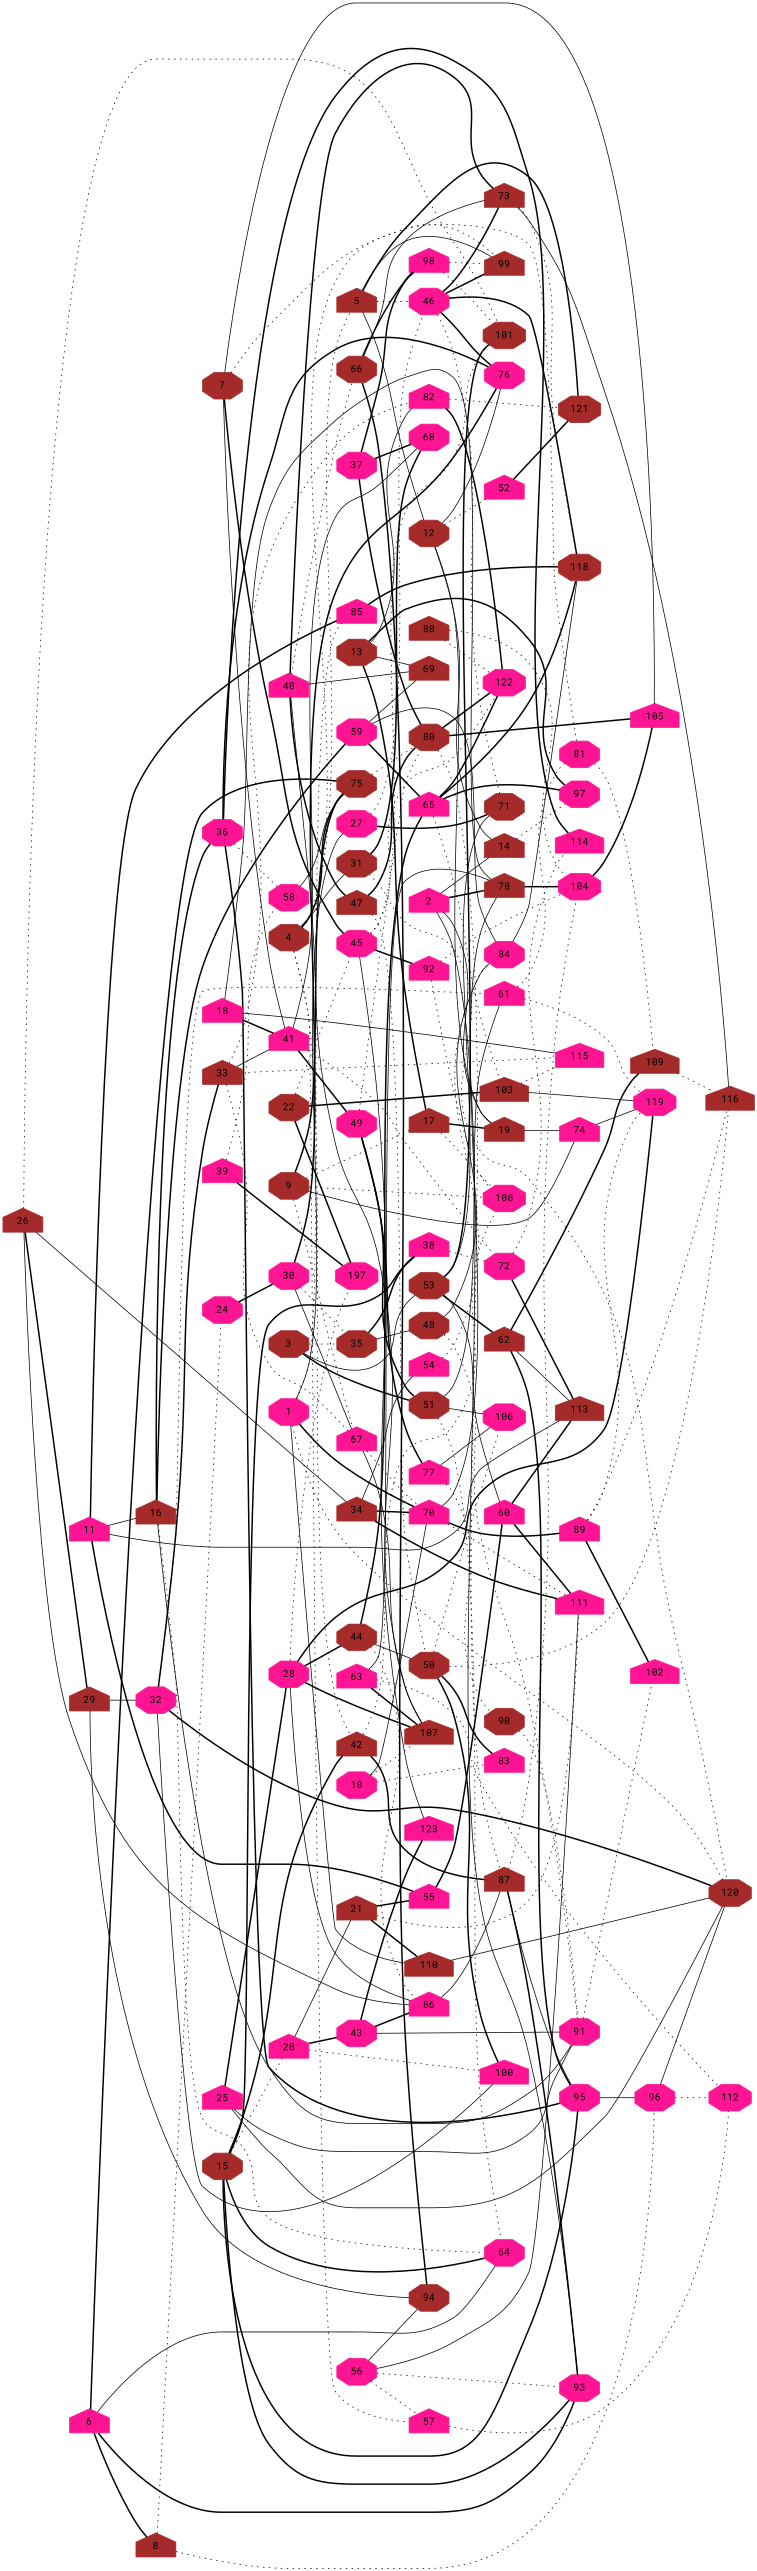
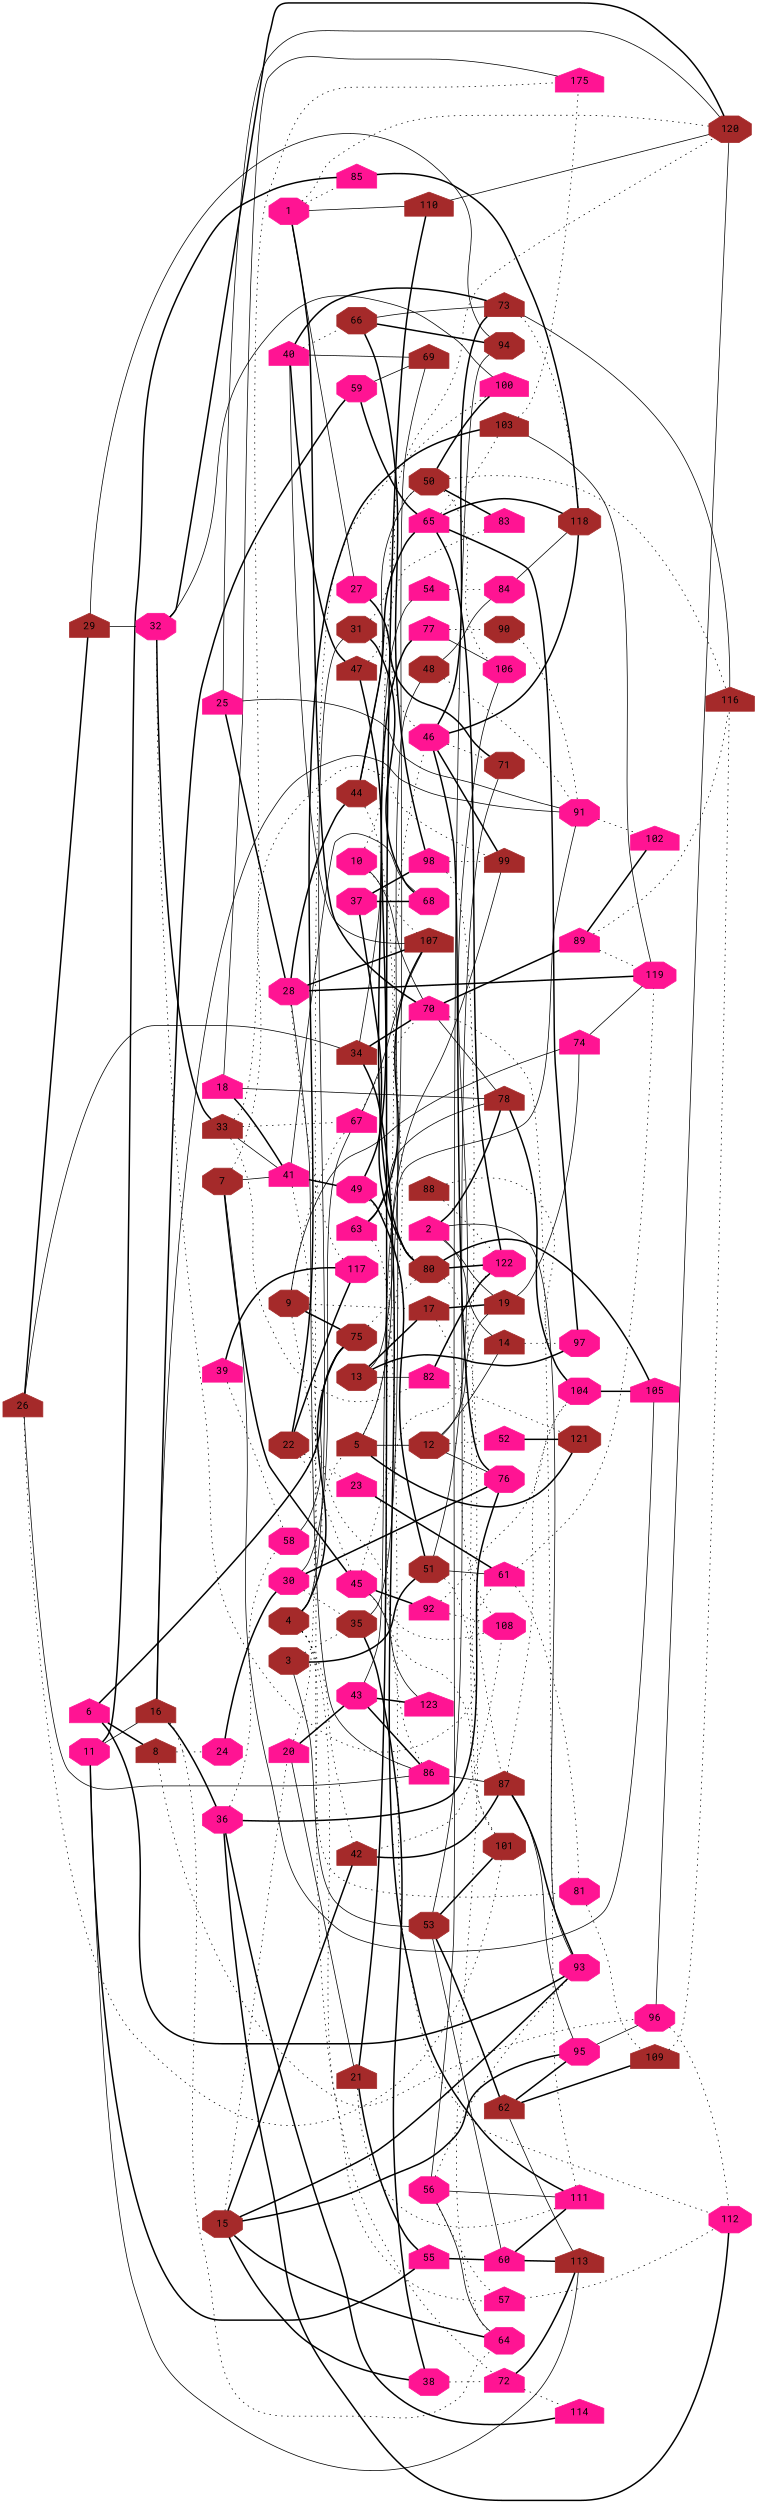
(448, 714) -> none
(580, 1057) -> (580, 81)
(429, 1246) -> (429, 2382)
(504, 1266) -> (504, 2381)
(357, 1276) -> (357, 1269)
none -> (357, 1486)
(248, 1495) -> (353, 2407)
(89, 1530) -> (89, 1752)
(296, 2332) -> (463, 2275)
